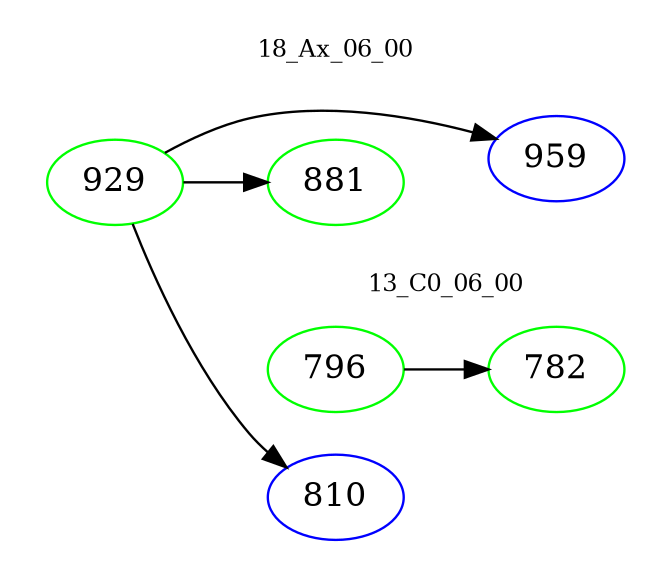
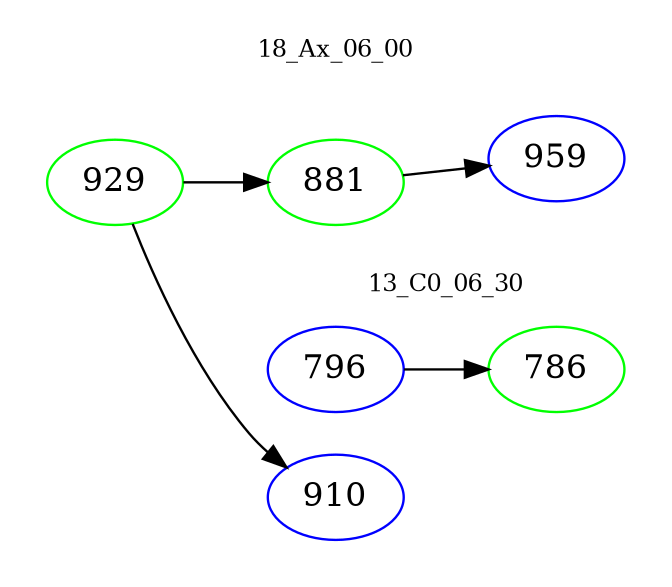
(316, 111) -> (434, 172)
(446, 285) -> (446, 285)
(336, 369) -> (336, 369)
(556, 369) -> (556, 369)
(336, 497) -> (336, 497)
